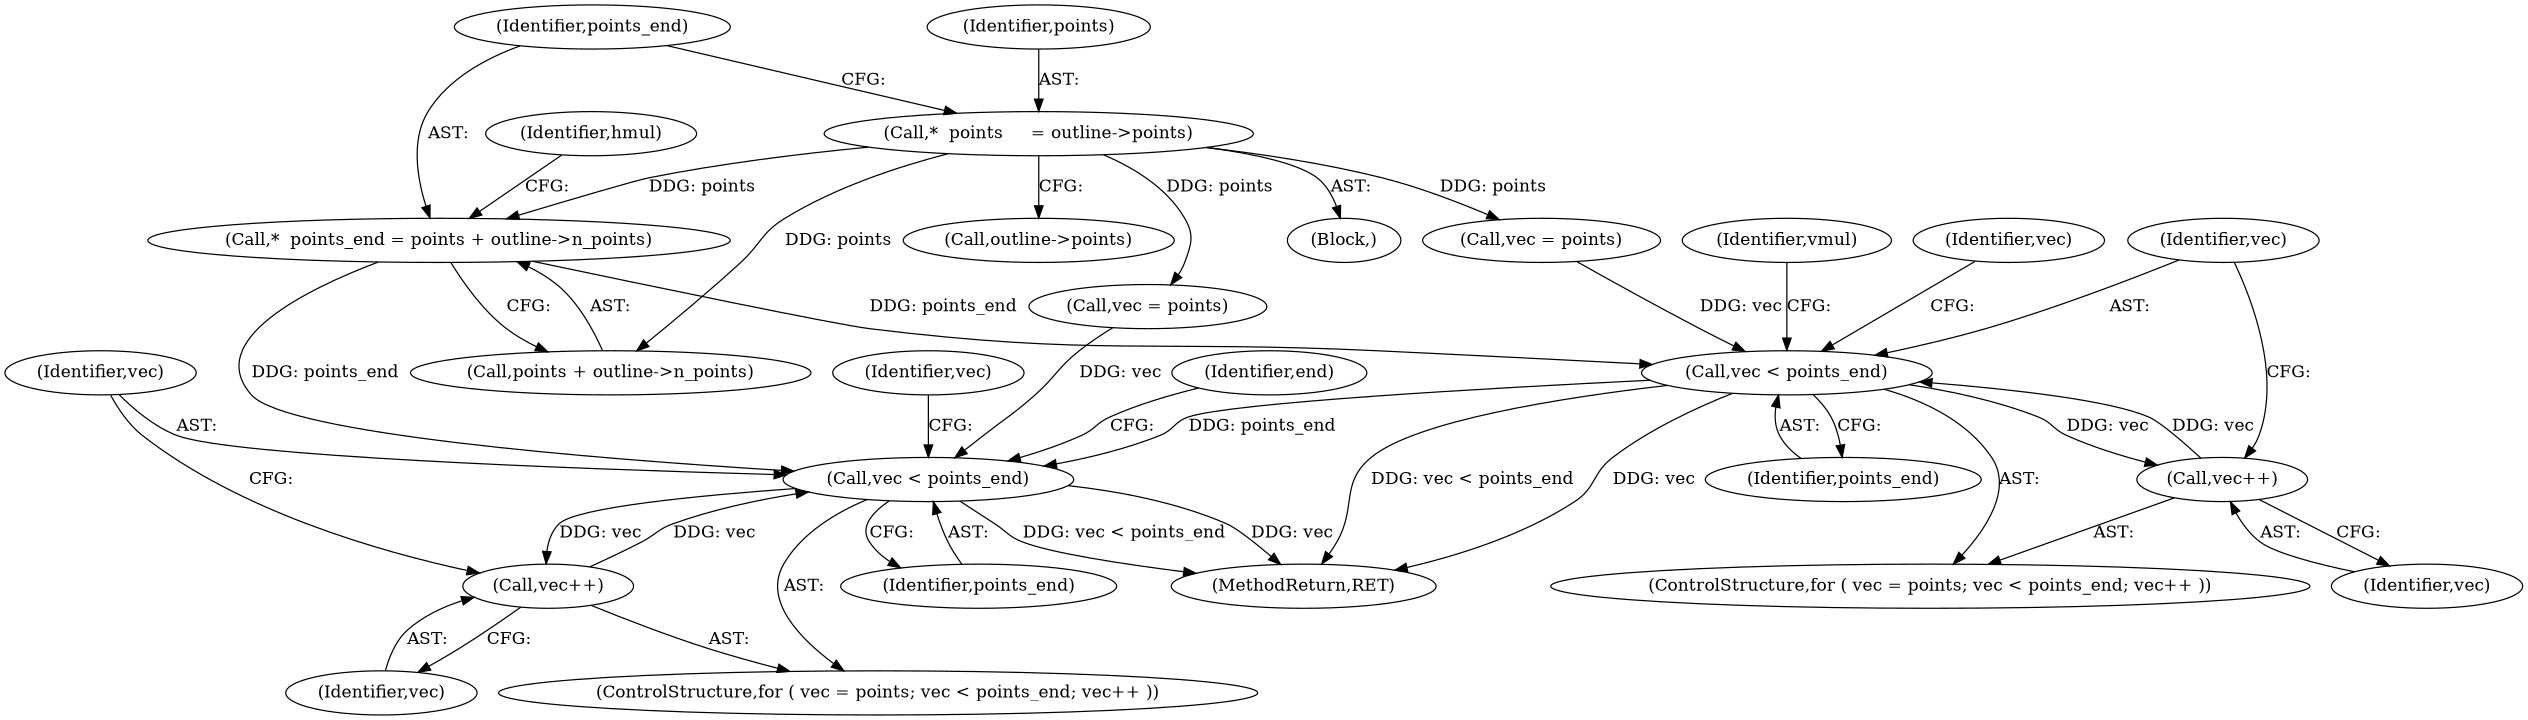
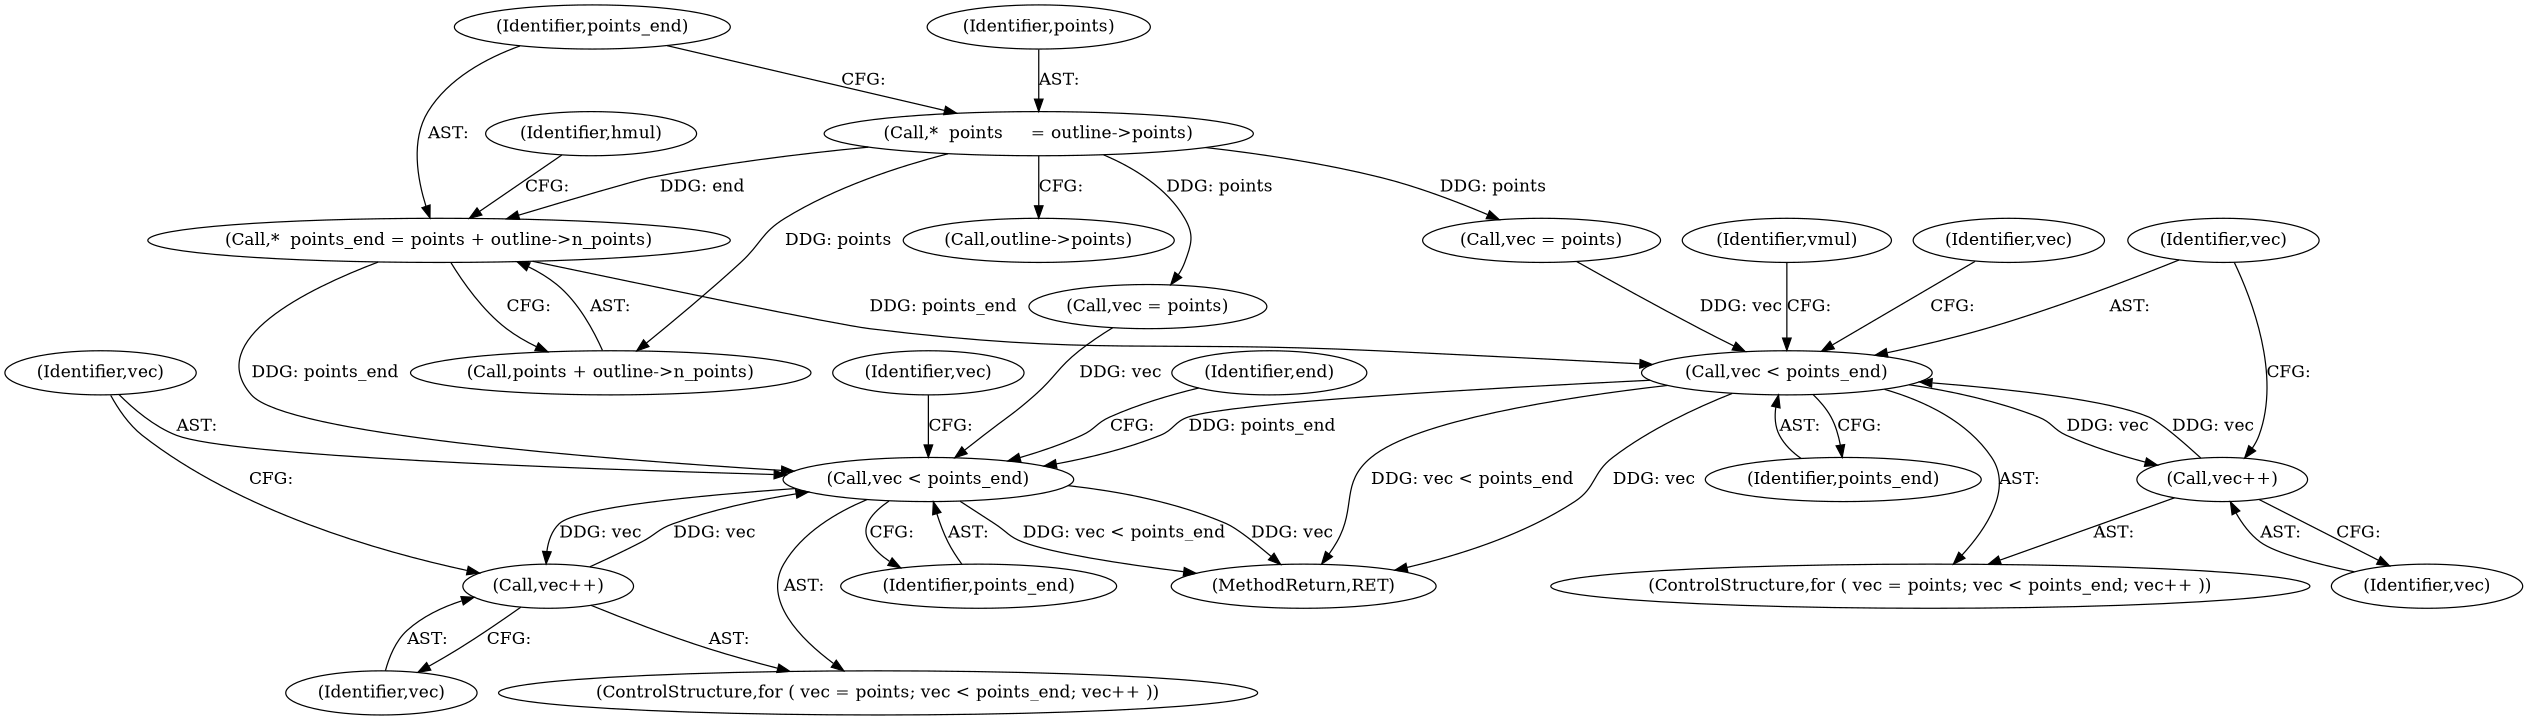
(703, 187) -> (703, 187)
(1344, 240) -> none
